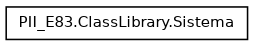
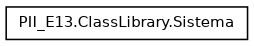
(127, 23) -> (127, 23)
